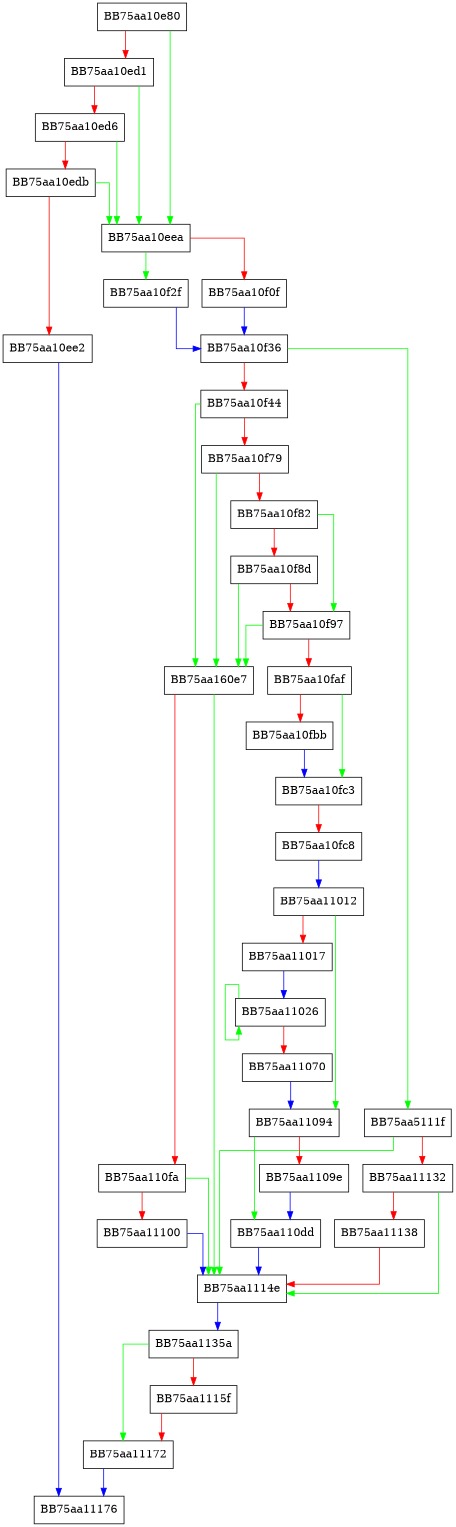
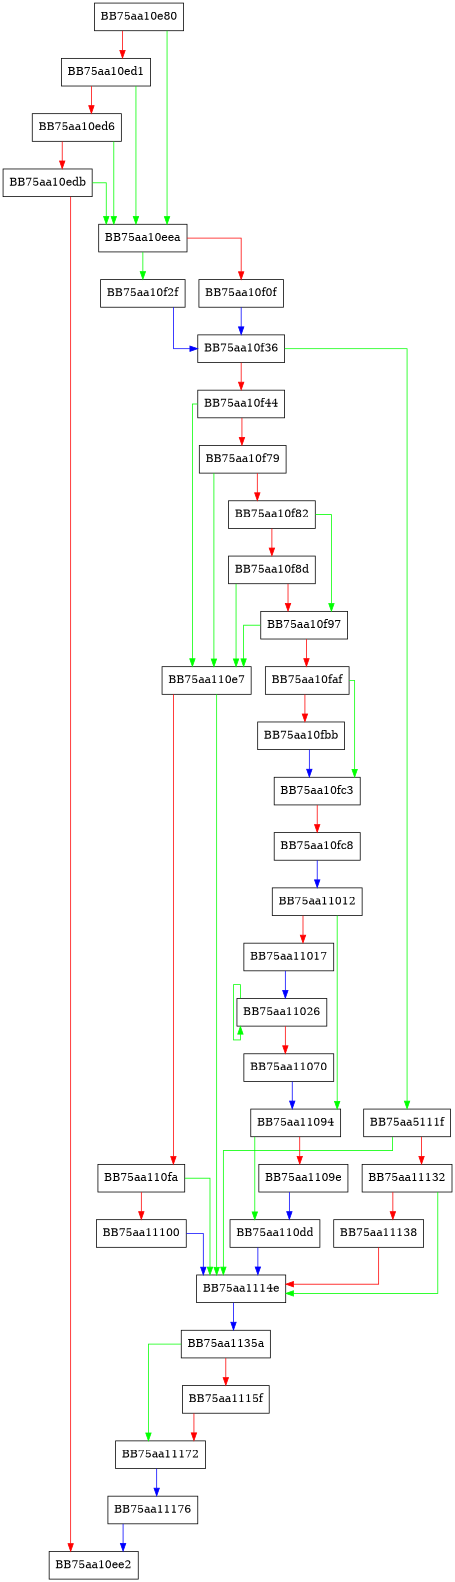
(209, 680) -> (207, 680)
(59, 925) -> (123, 1534)
